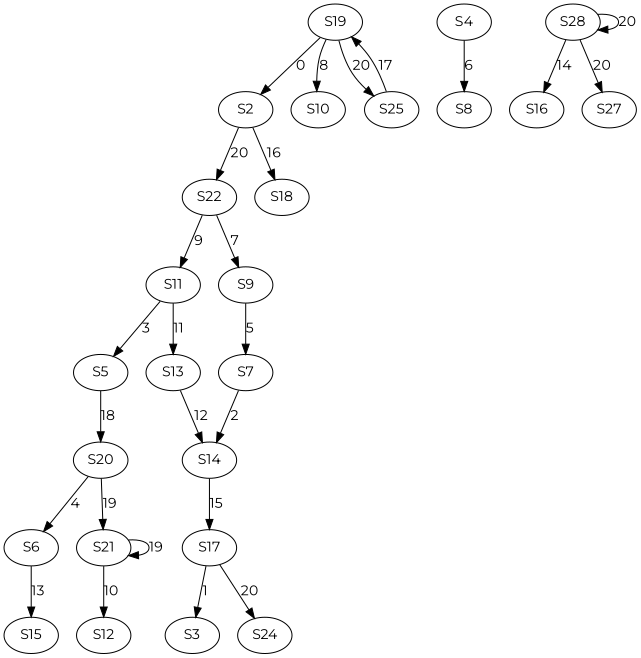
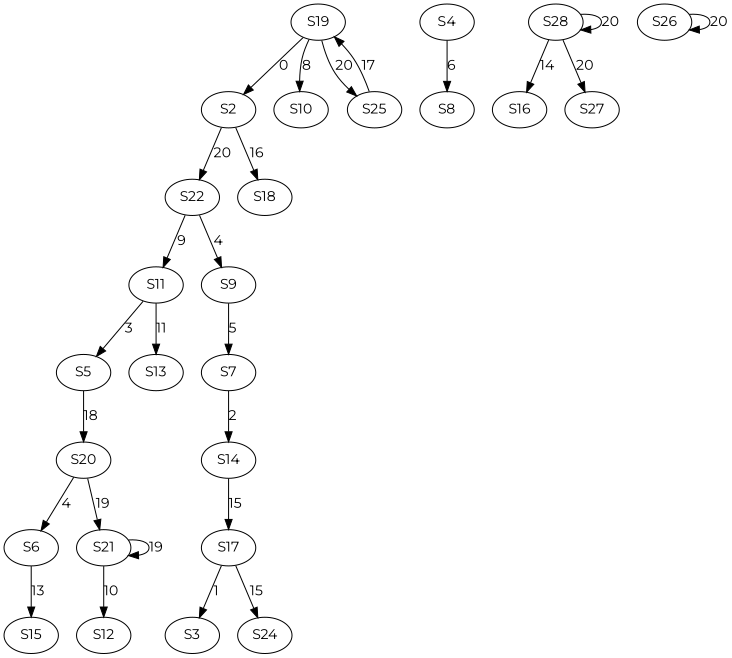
none -> (665, 22)
(235, 241) -> (219, 241)
(189, 412) -> none
(250, 592) -> (257, 592)
